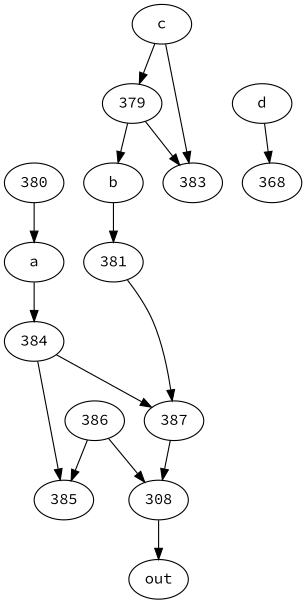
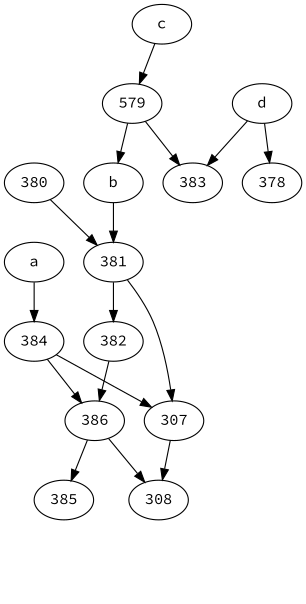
(176, 98) -> (231, 139)
(132, 104) -> (132, 104)
(272, 183) -> (272, 183)
(34, 217) -> (70, 219)
none -> (113, 341)
(48, 415) -> (61, 377)
(174, 421) -> (174, 421)
(159, 579) -> none
